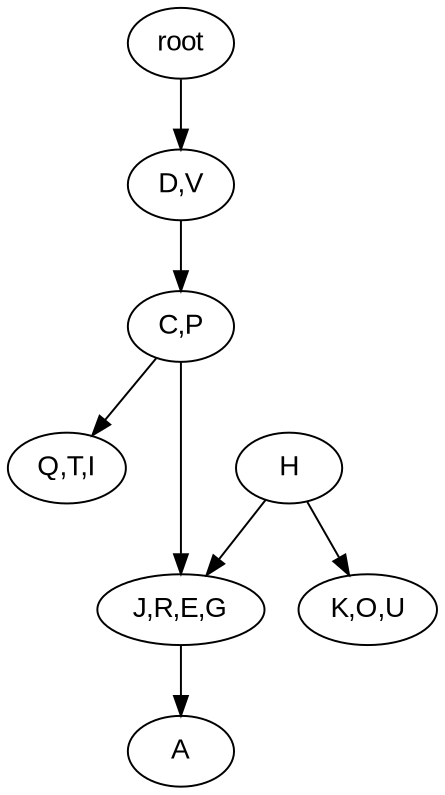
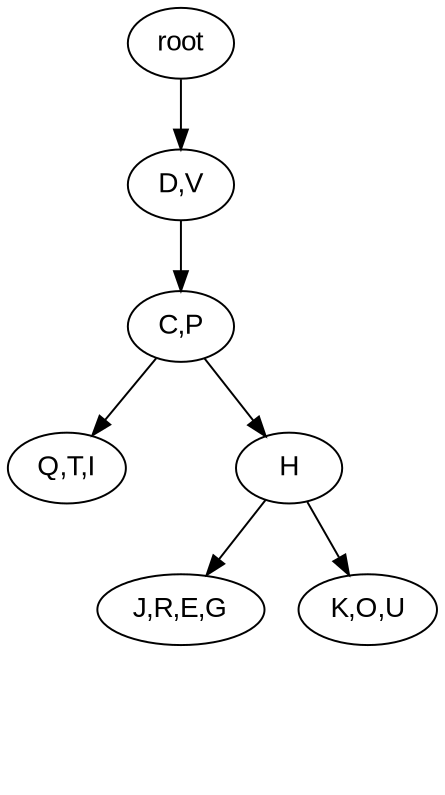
(181, 458) -> (229, 389)
(181, 751) -> none
